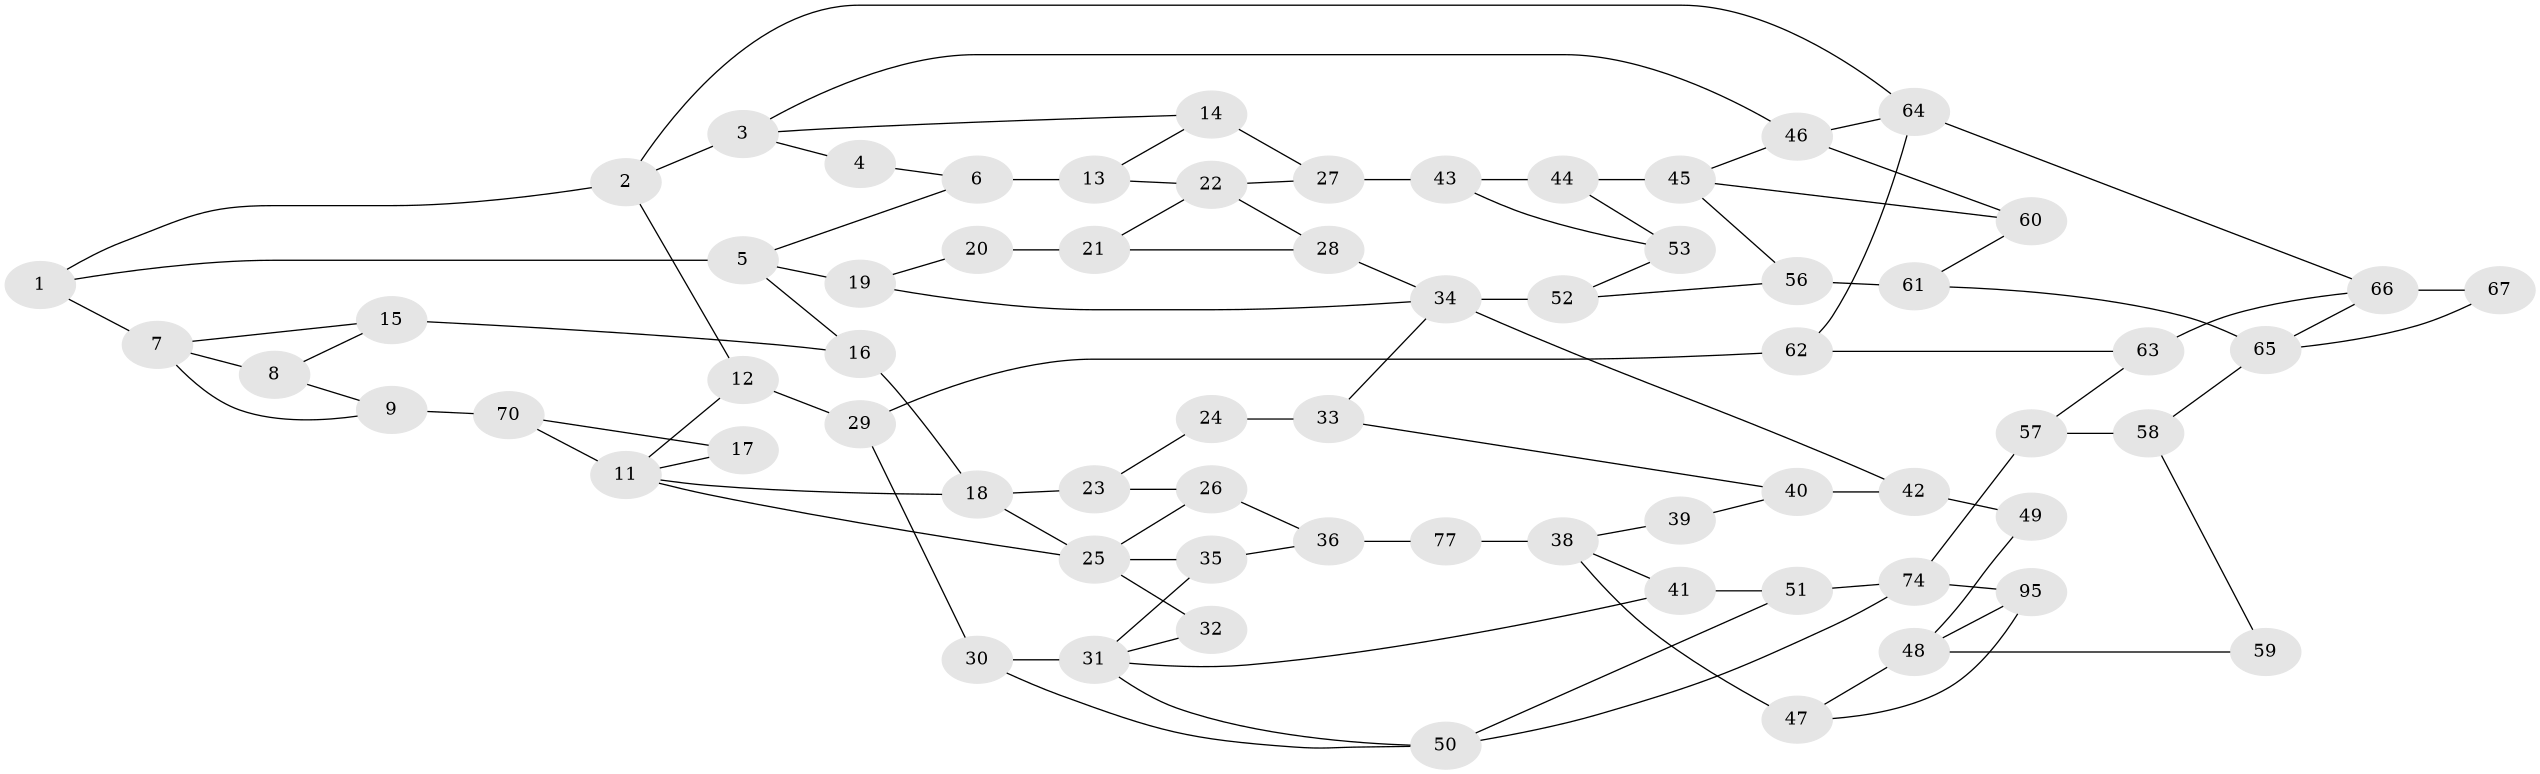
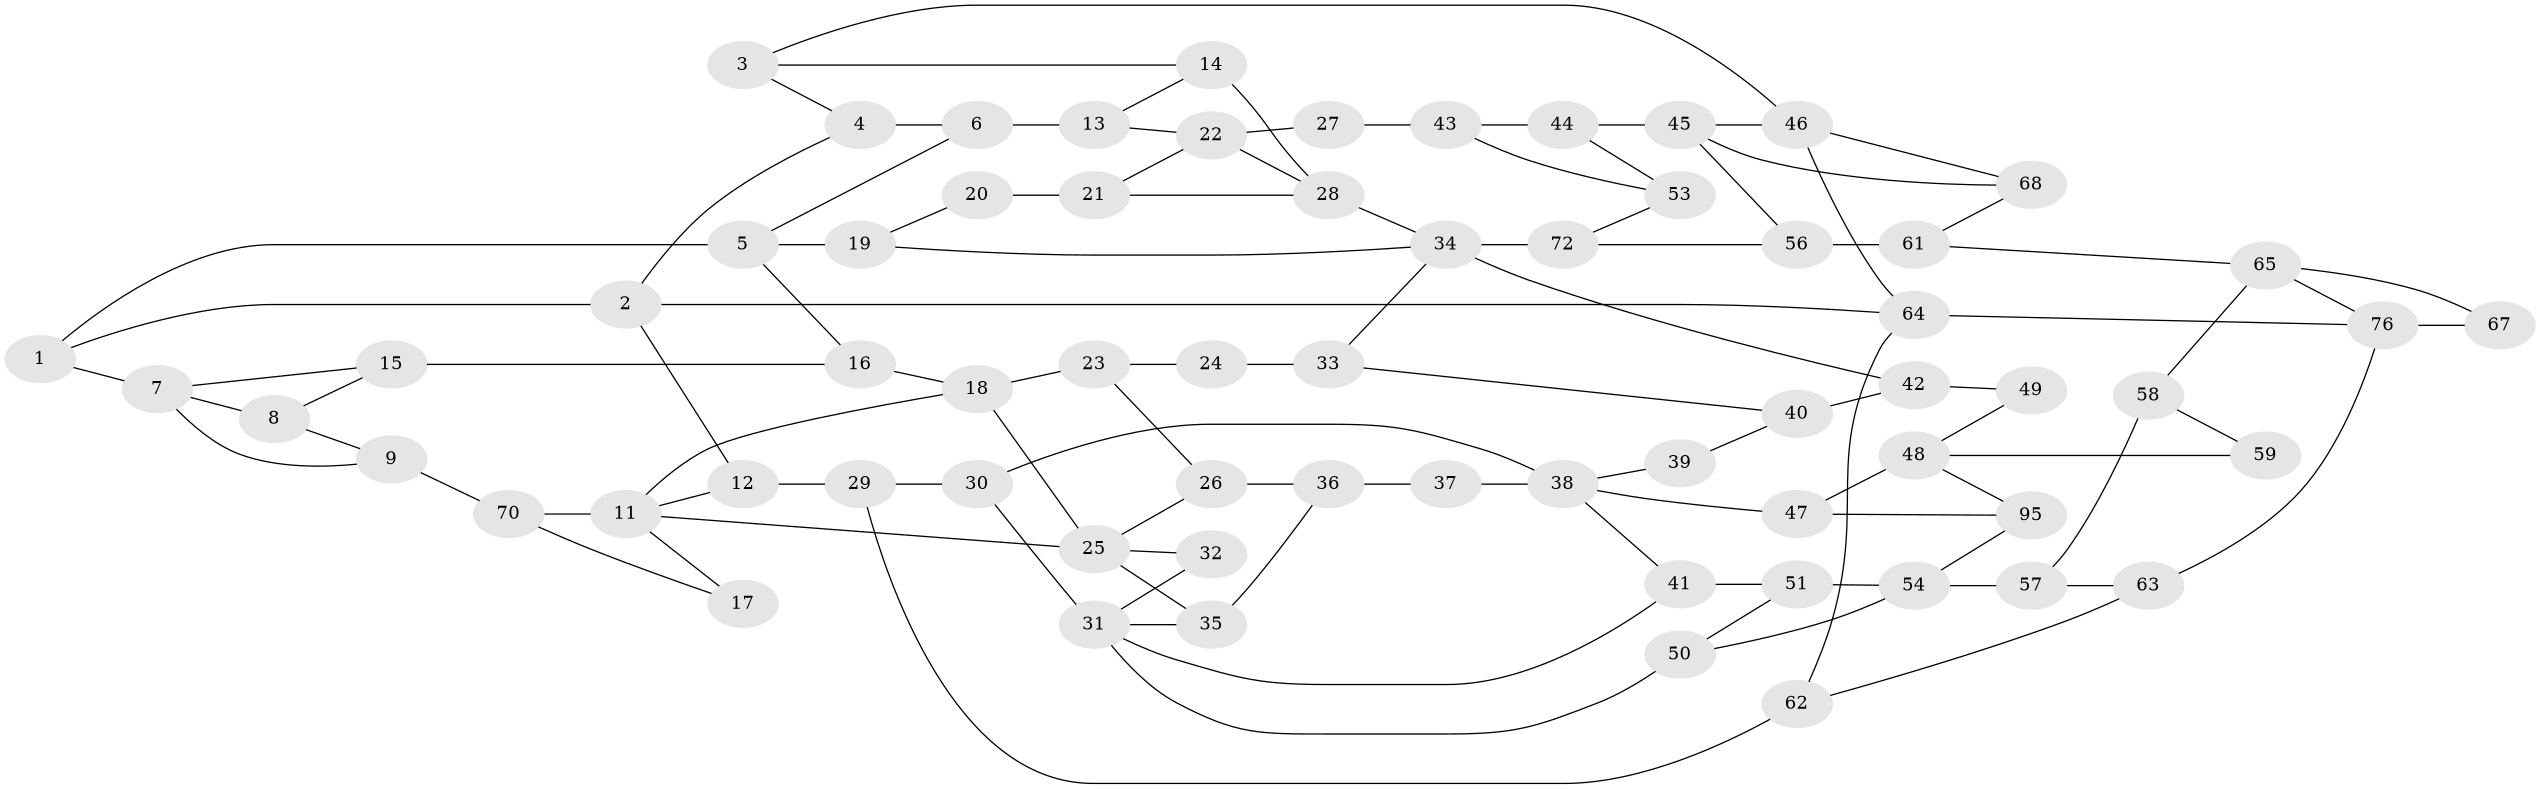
(1270, 147) -> (1263, 121)
(685, 158) -> (725, 197)
(2031, 221) -> (2031, 185)
(2383, 290) -> (2383, 325)
(1563, 299) -> (1563, 245)
(1446, 541) -> (1446, 484)
(1914, 582) -> (1914, 586)
(1203, 737) -> (1271, 424)
